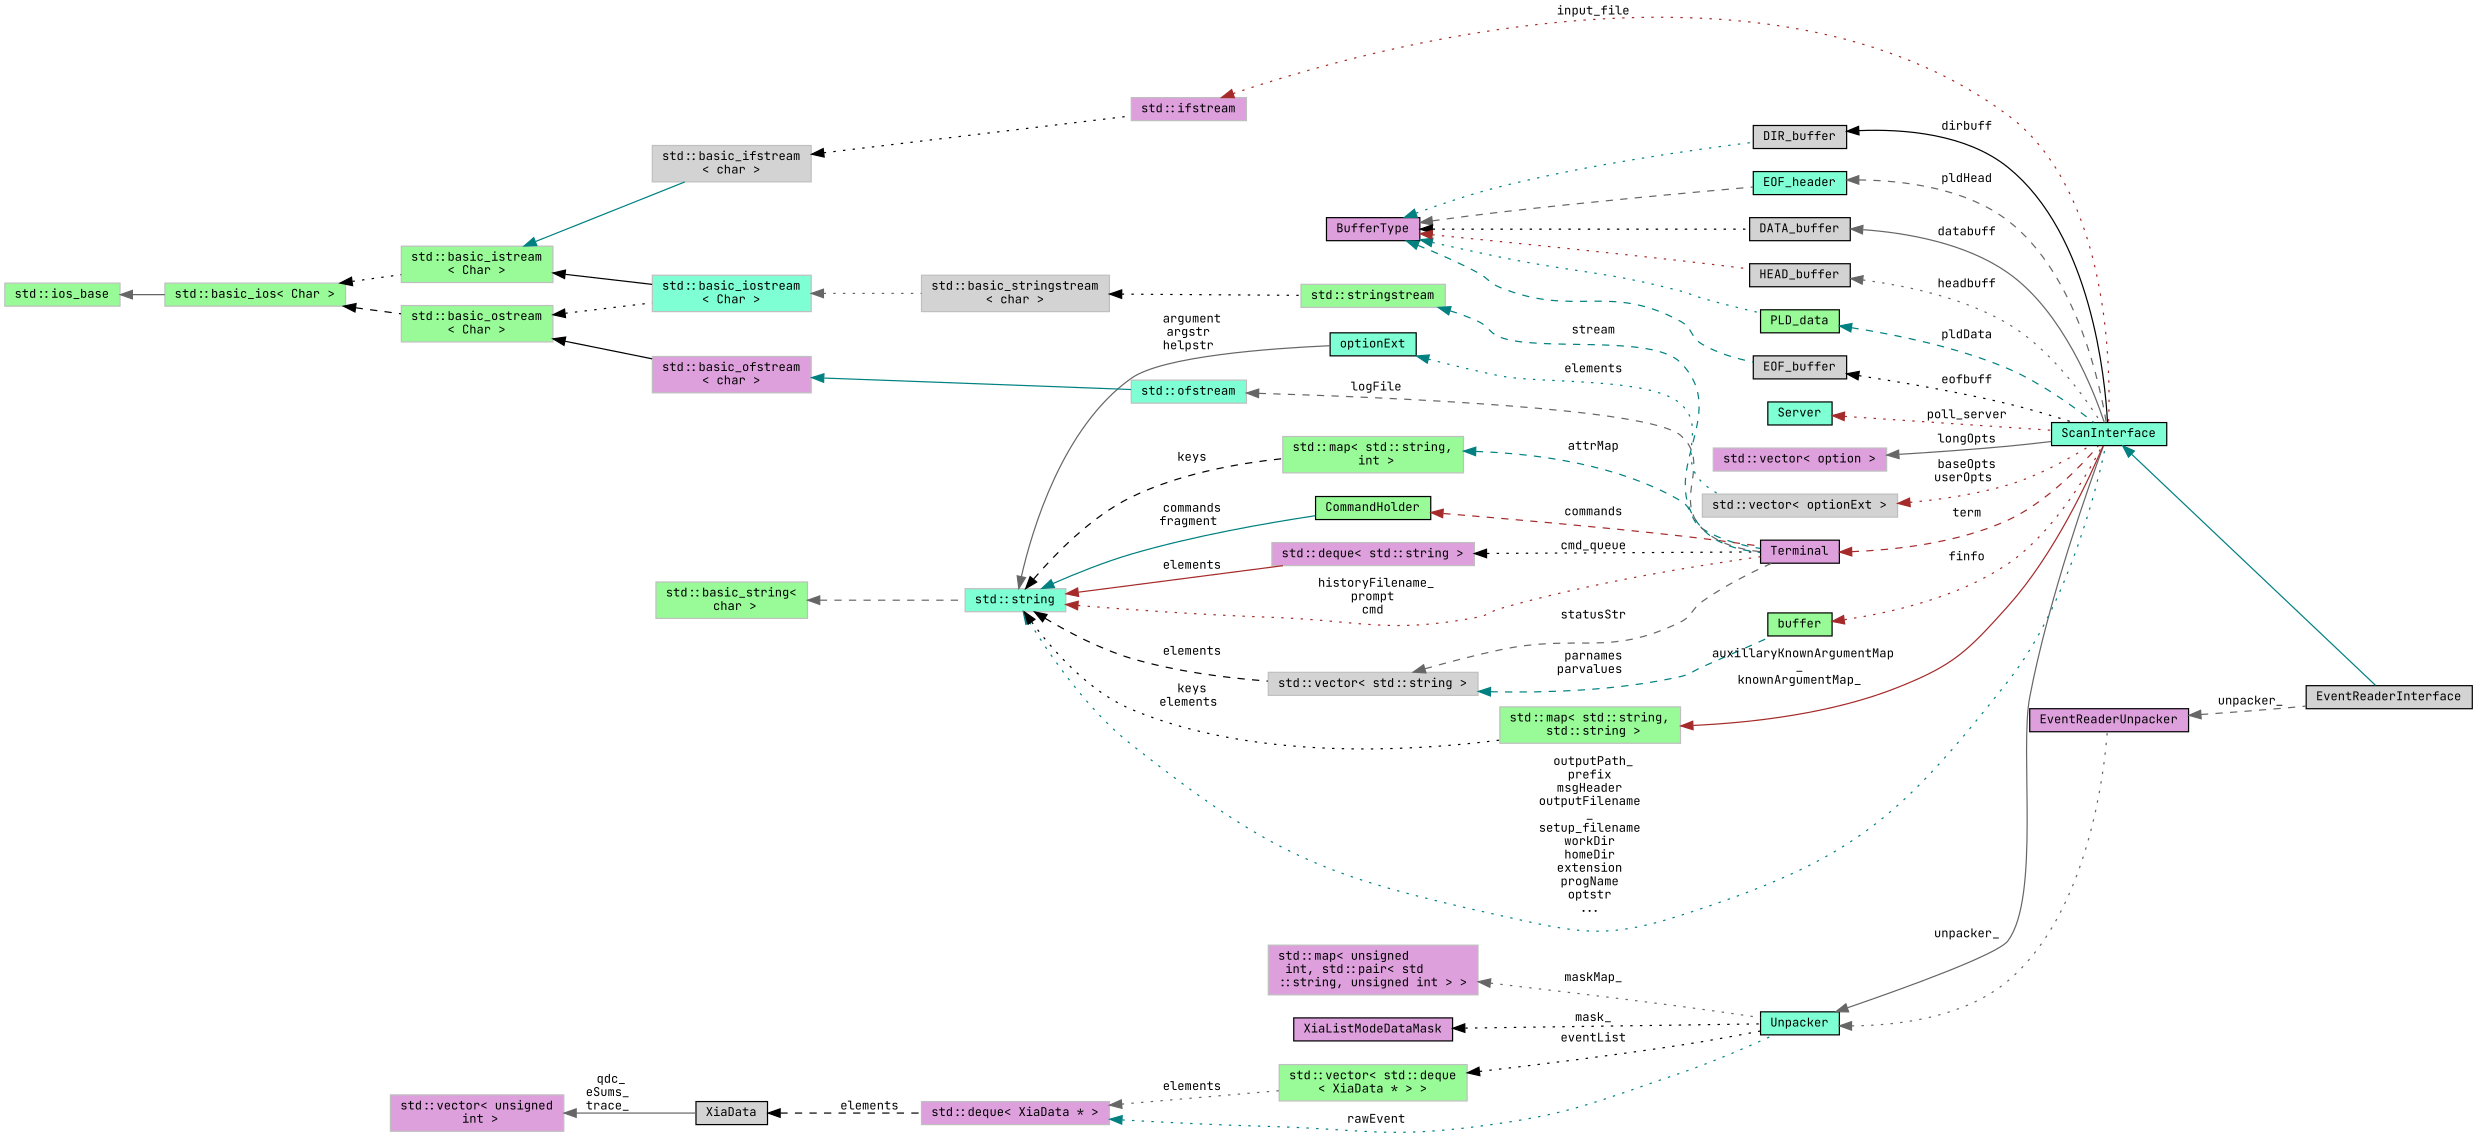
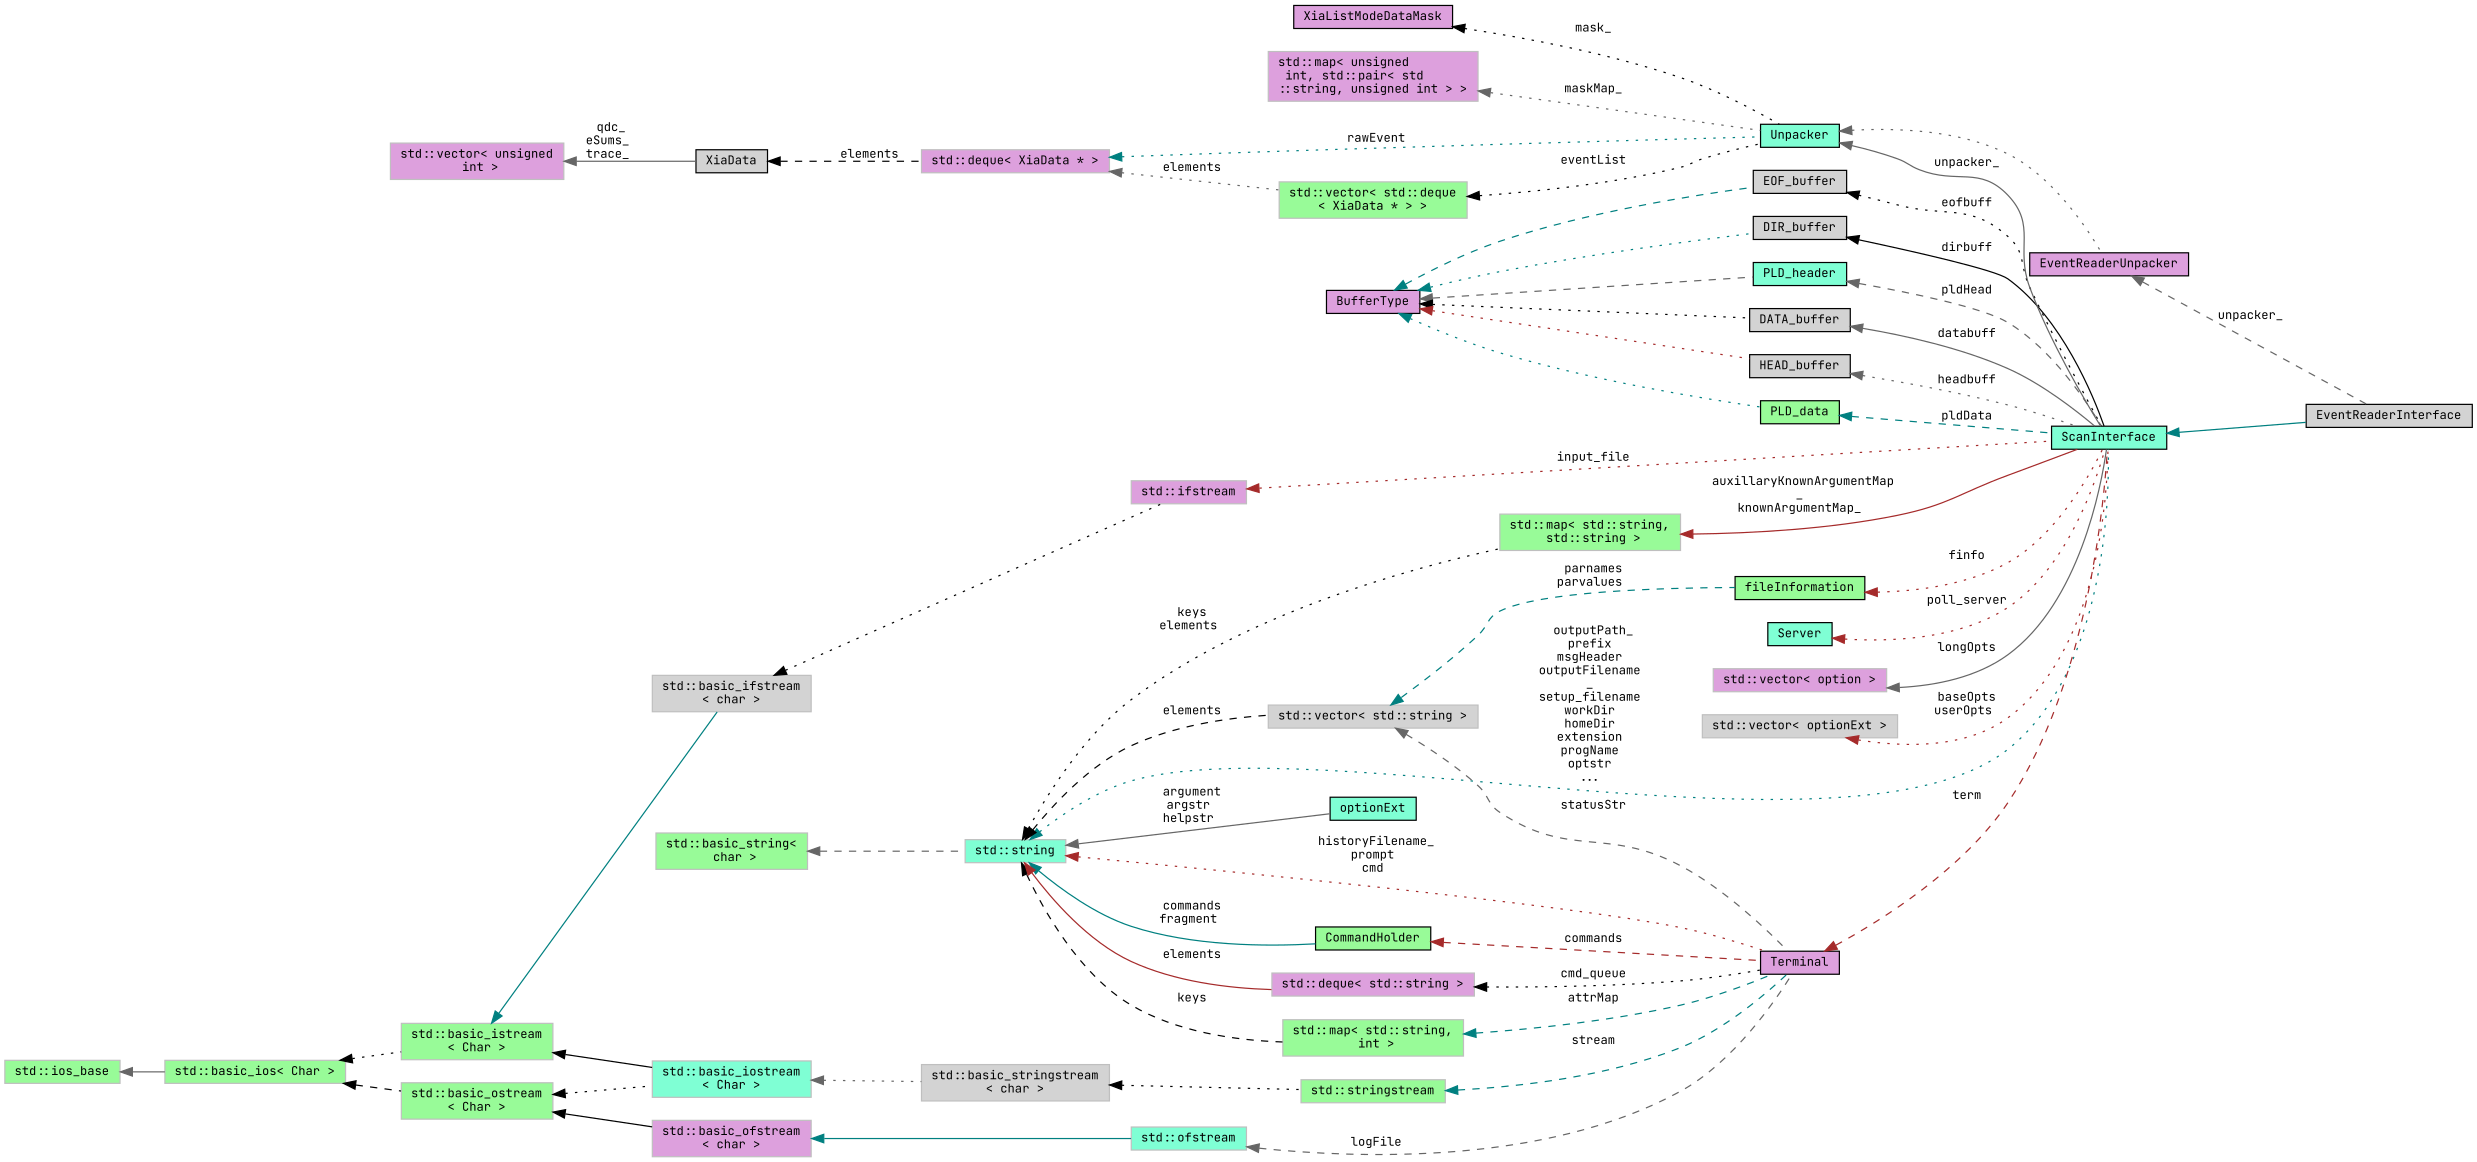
(1800, 183) -> (1800, 274)
(1608, 384) -> none
(1800, 624) -> (1800, 588)
